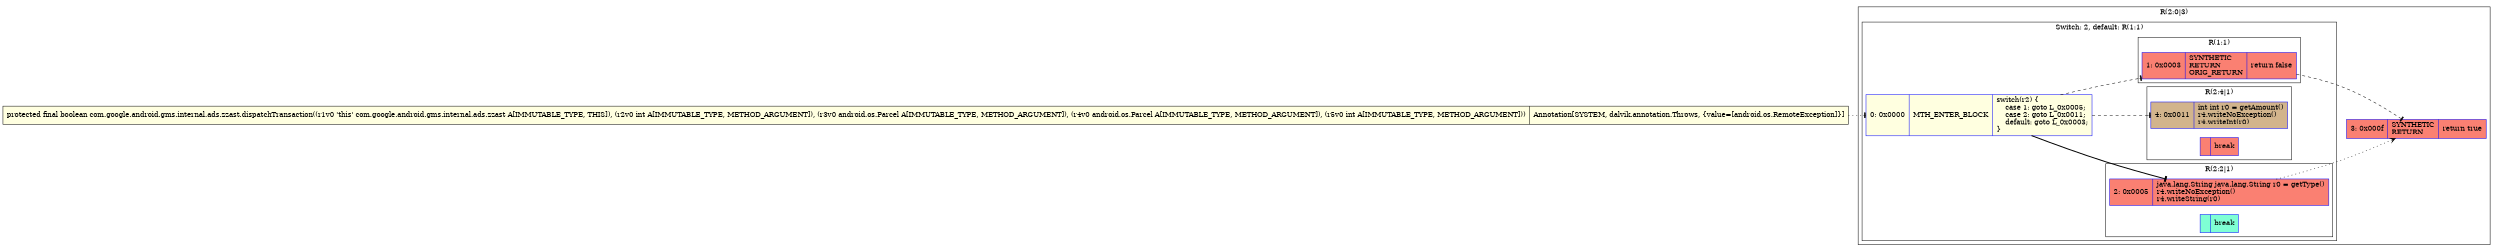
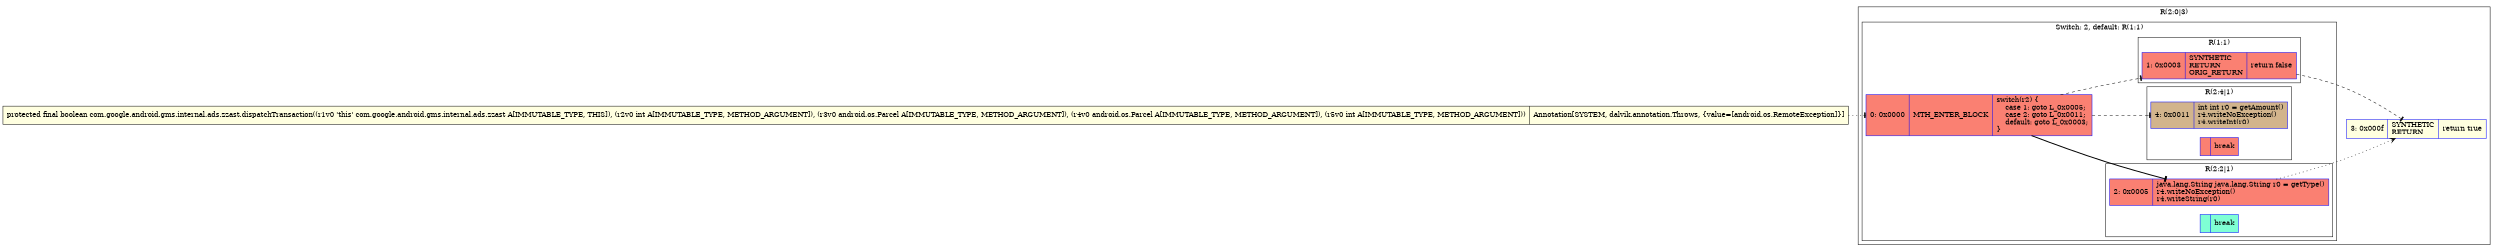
(1979, 115) -> (1979, 115)
(2416, 129) -> (2416, 129)
